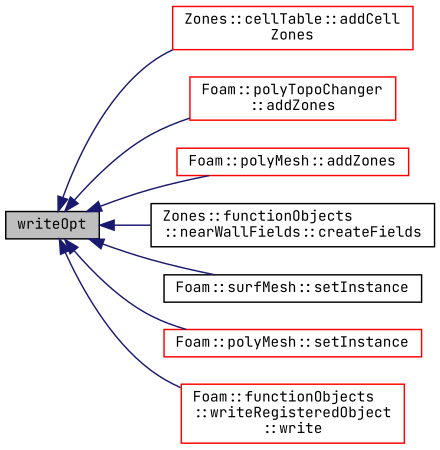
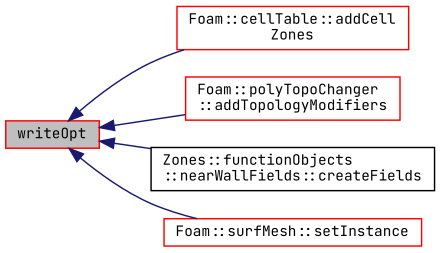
(293, 28) -> (293, 28)
(293, 99) -> (293, 99)
(293, 162) -> none
(53, 225) -> (53, 135)
(293, 288) -> (293, 232)
(293, 343) -> none
(293, 414) -> none
